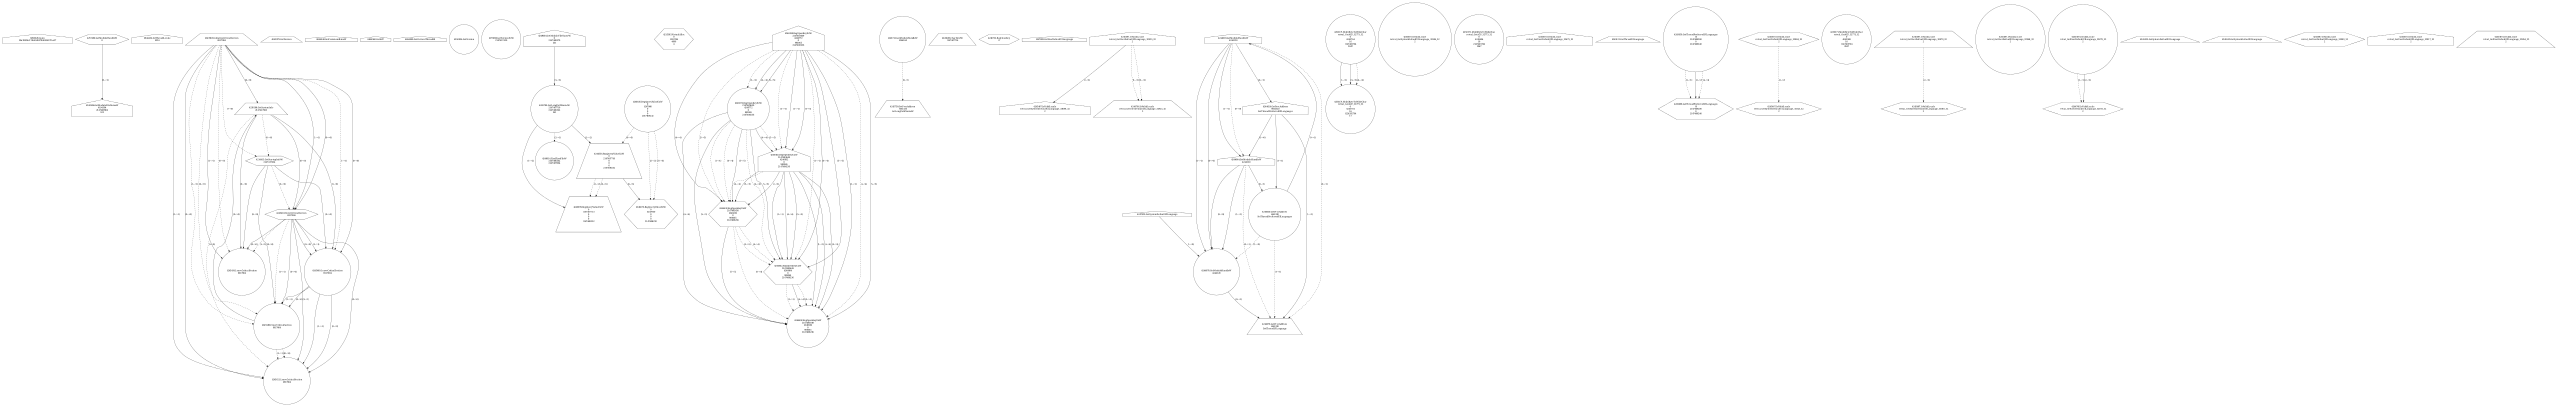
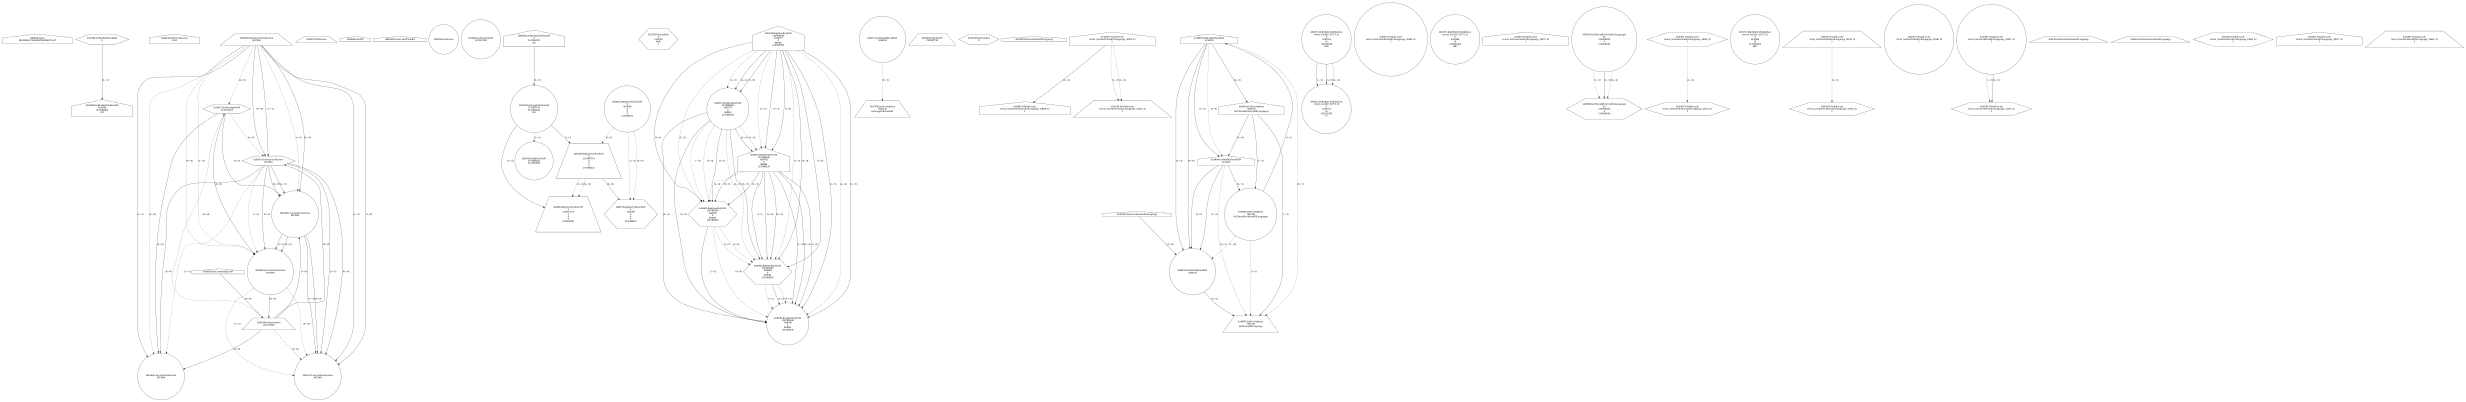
(1628, 39) -> none
(241, 73) -> (241, 295)
